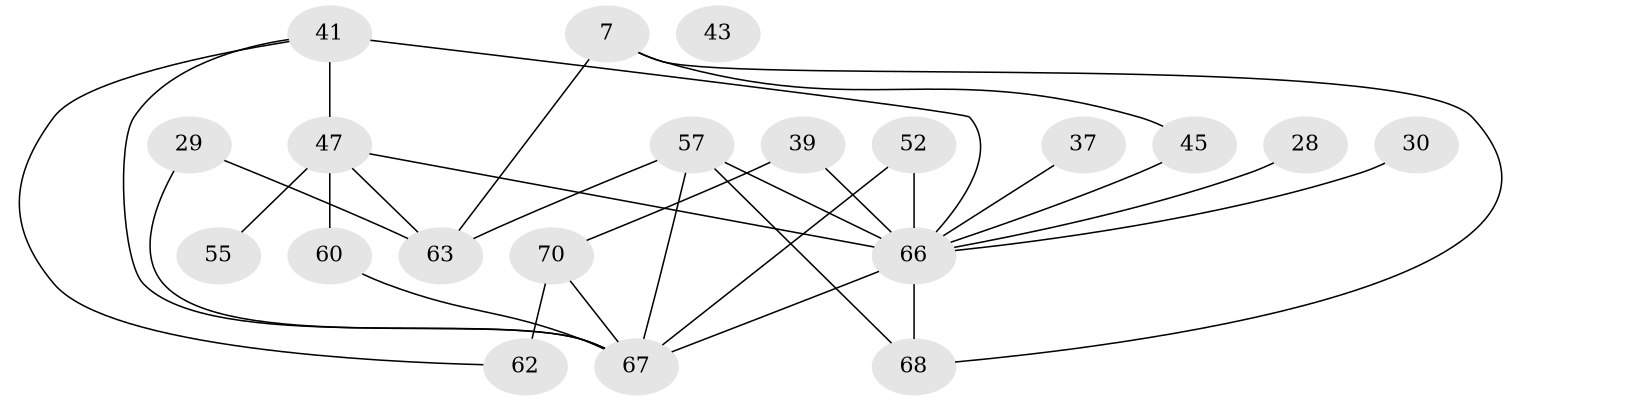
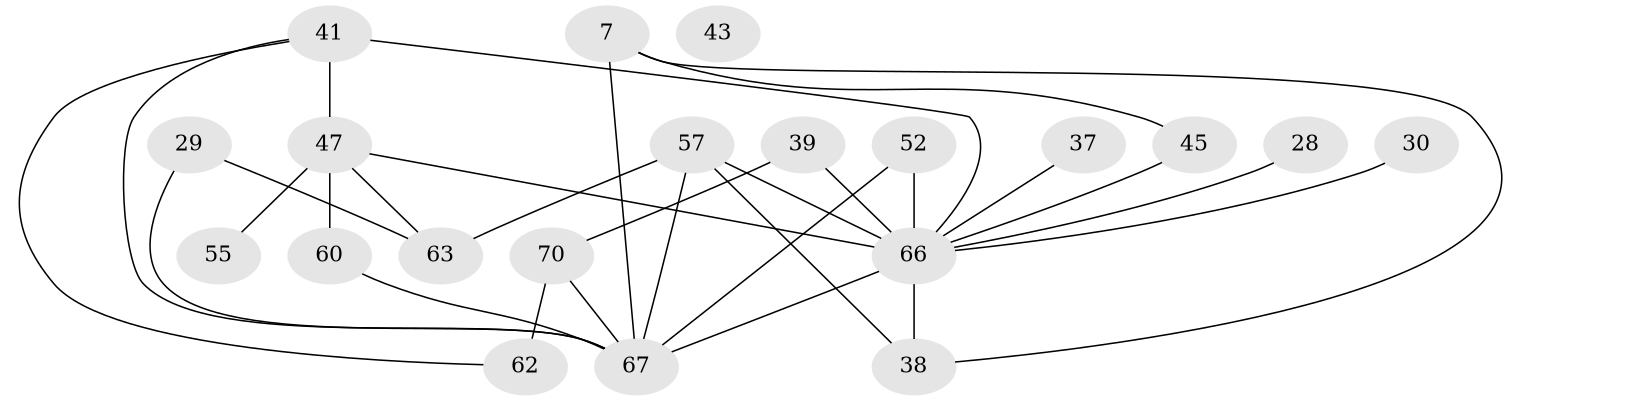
(524, 145) -> (621, 187)
(914, 367) -> (914, 367)
